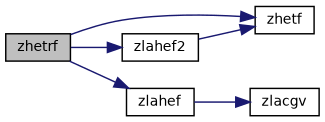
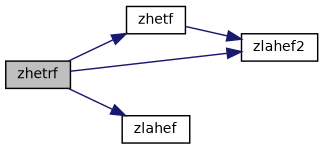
(220, 34) -> (207, 31)
(285, 102) -> none
